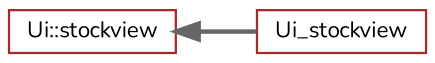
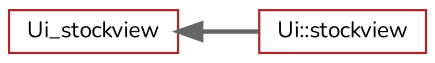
(228, 32) -> (230, 32)
